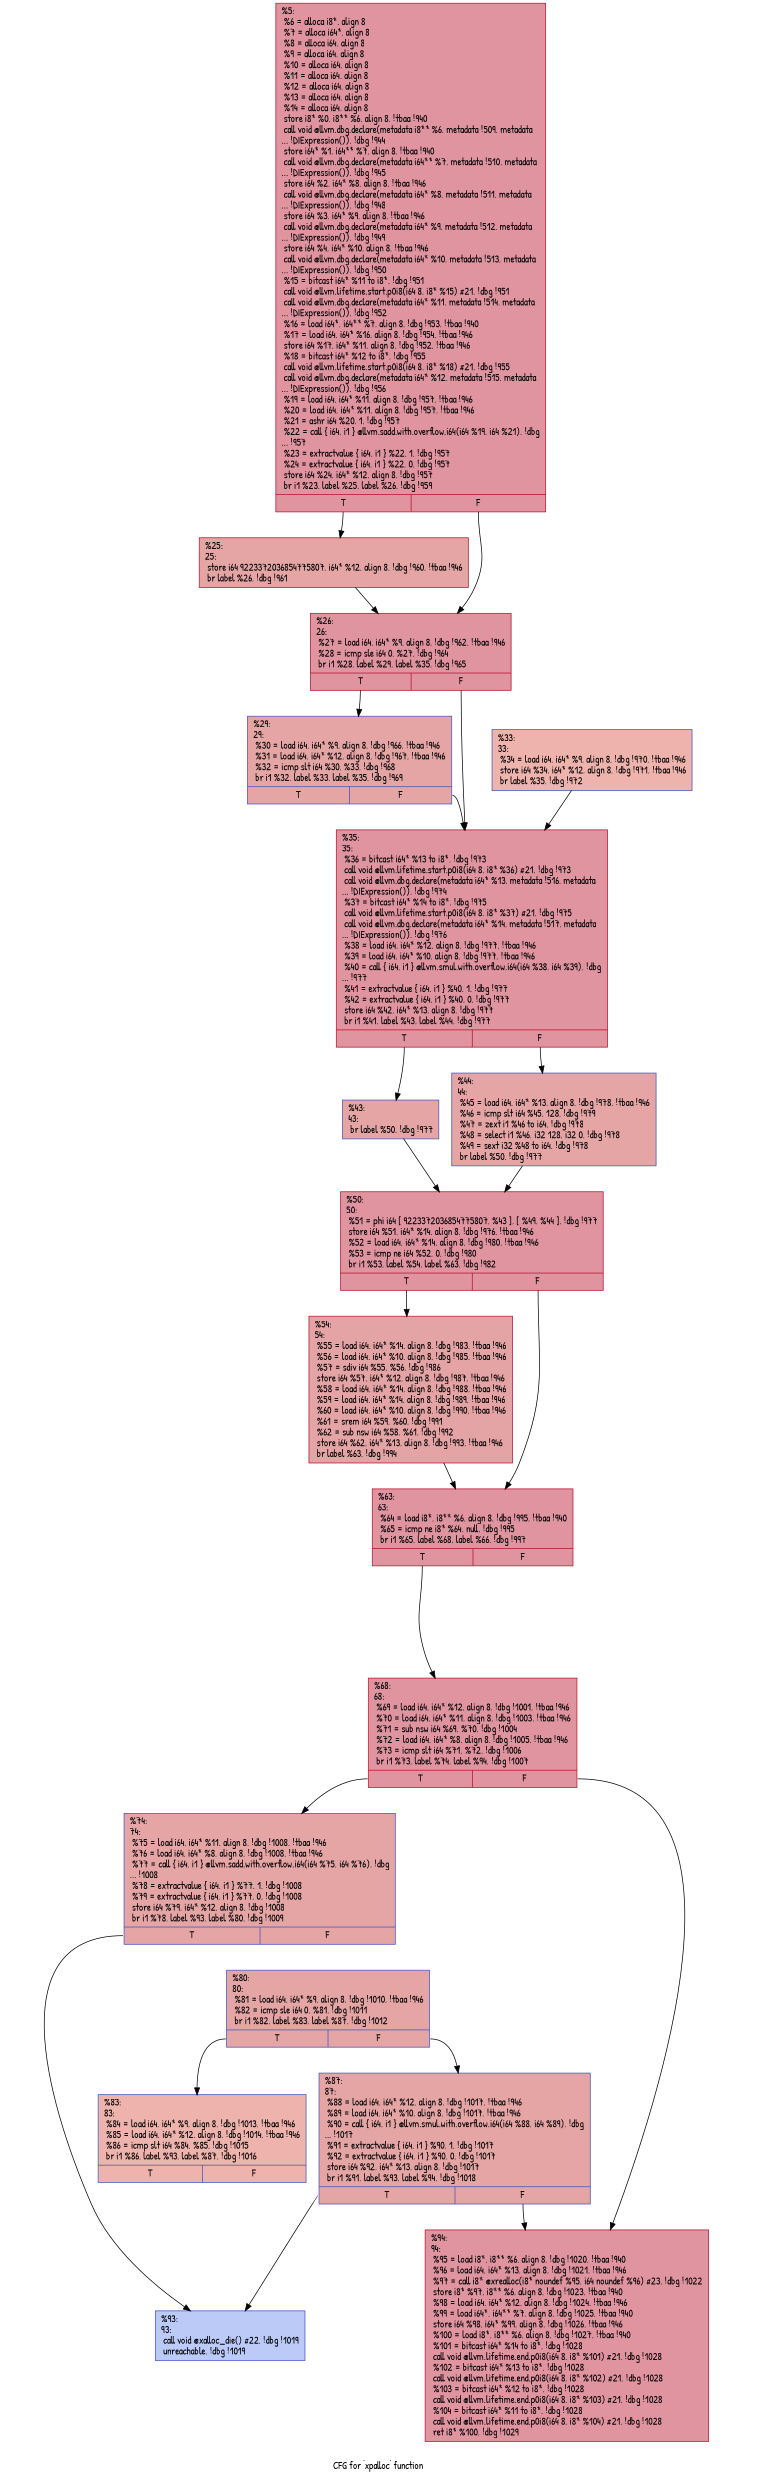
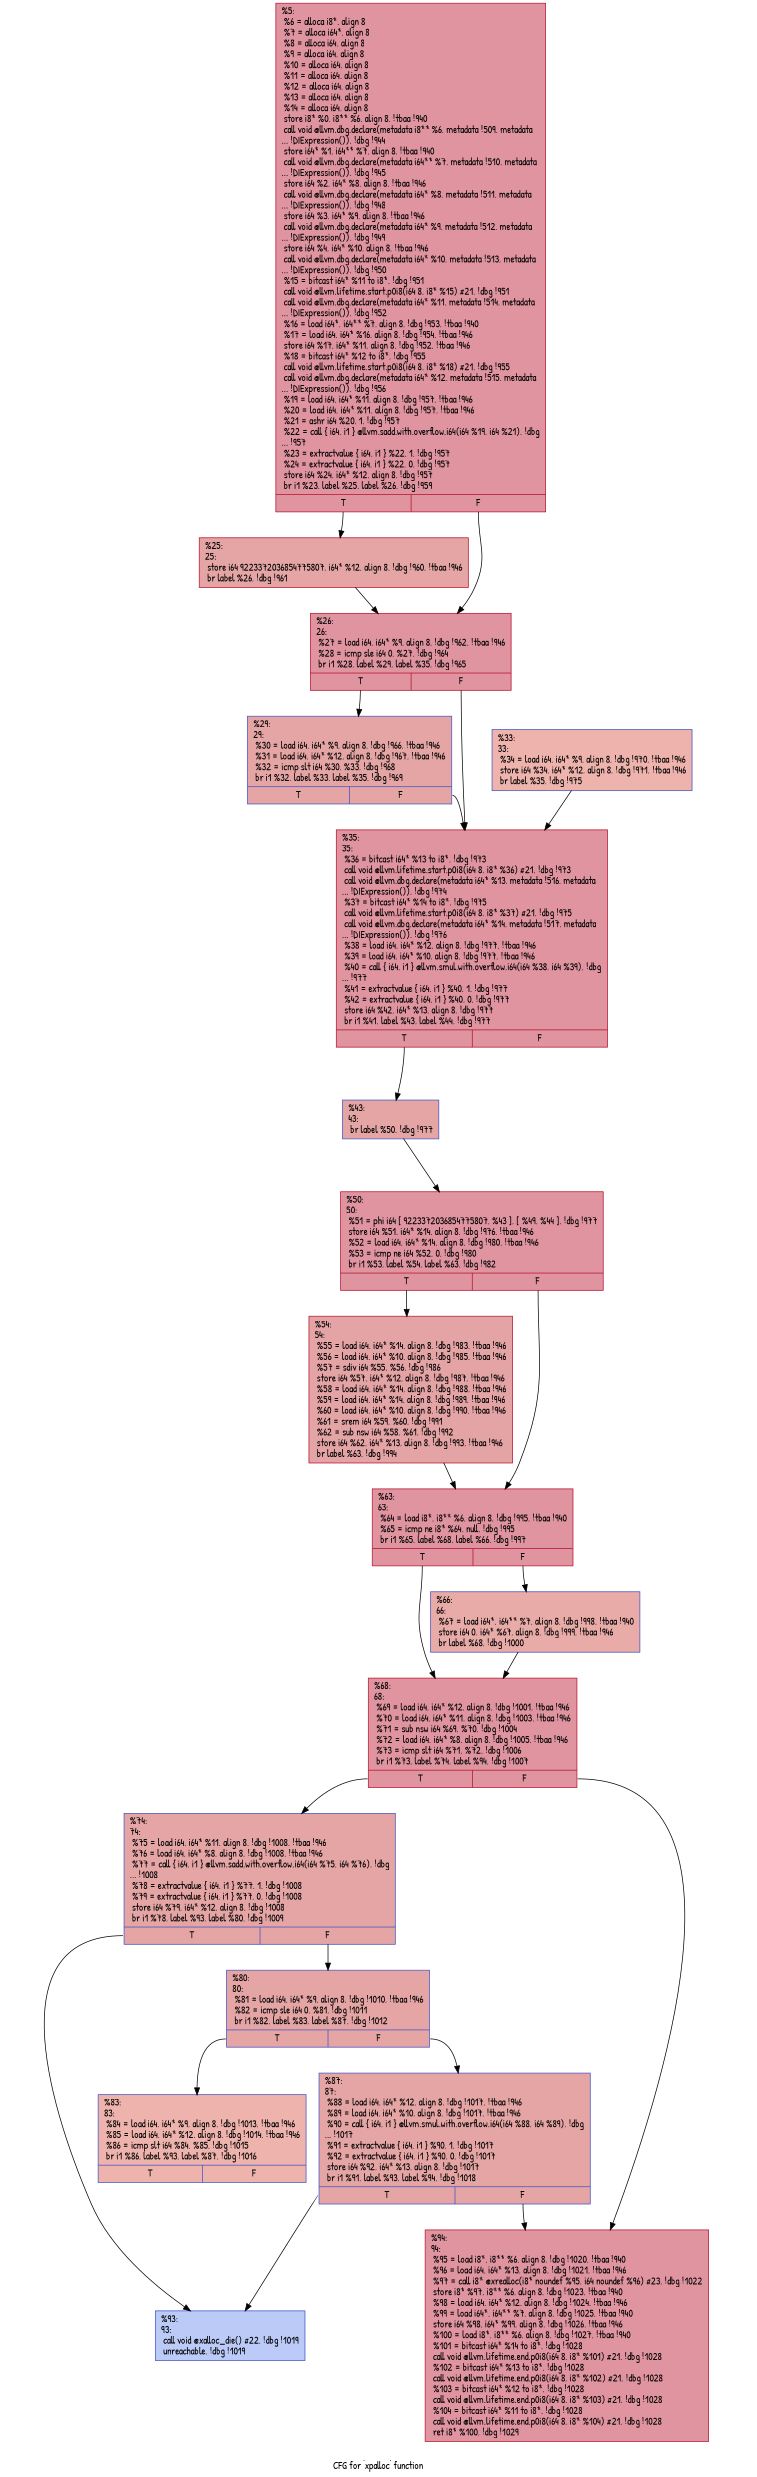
(540, 781) -> (540, 781)
(554, 1119) -> none
none -> (535, 1622)
none -> (328, 1954)
